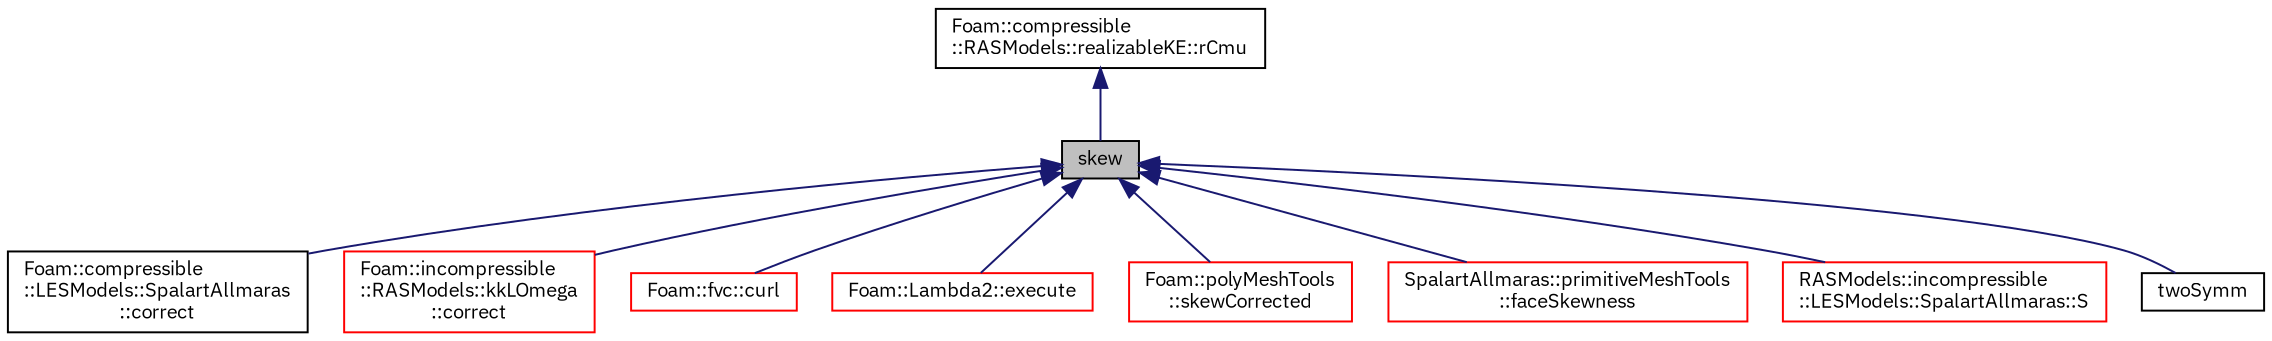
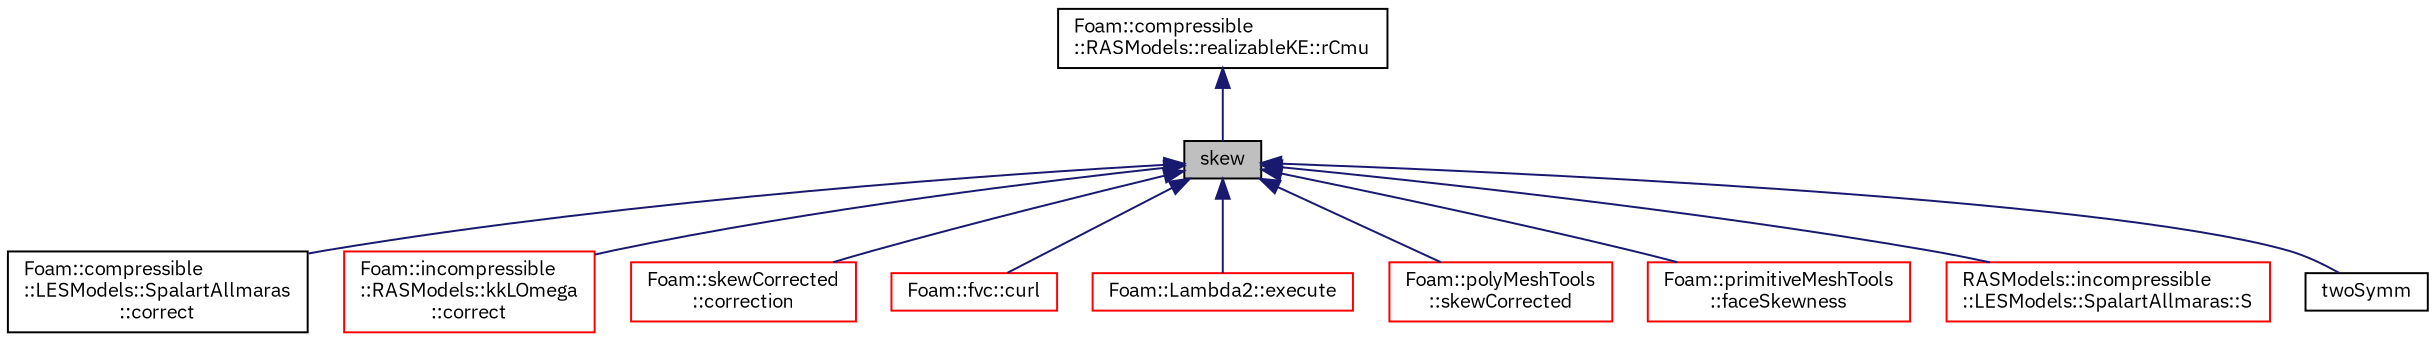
none -> (744, 292)
(1568, 292) -> (1779, 292)
